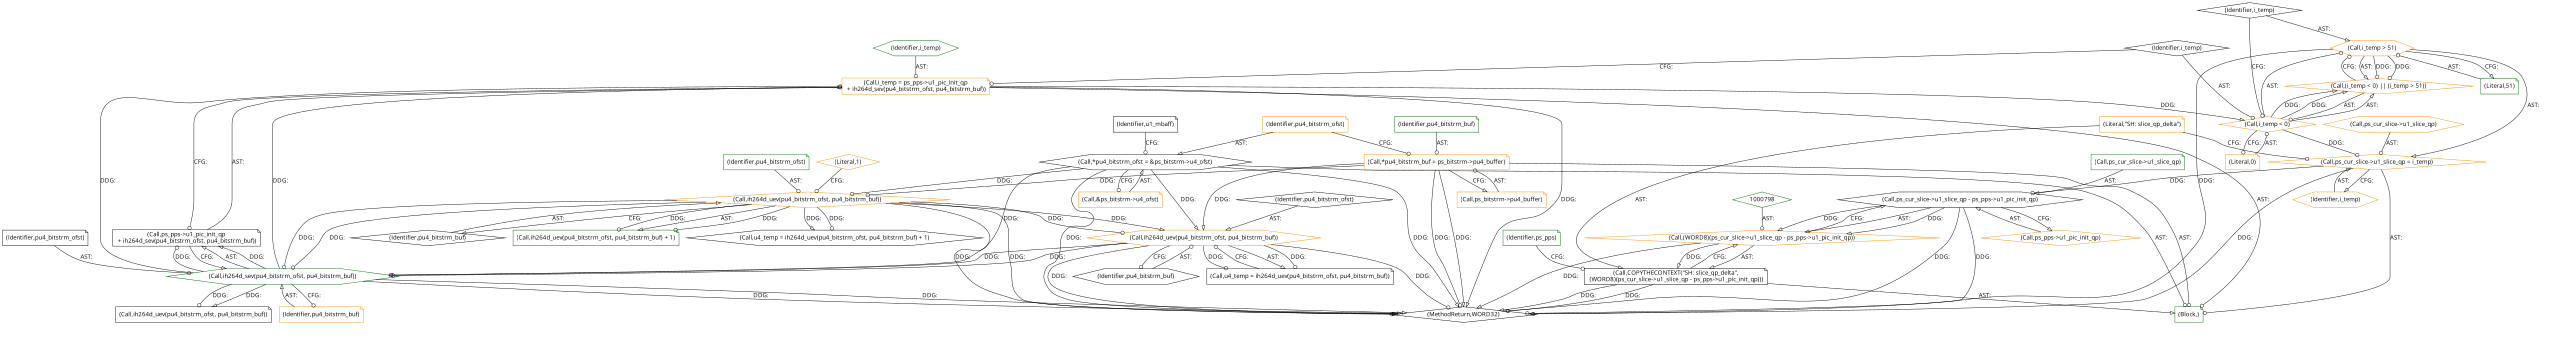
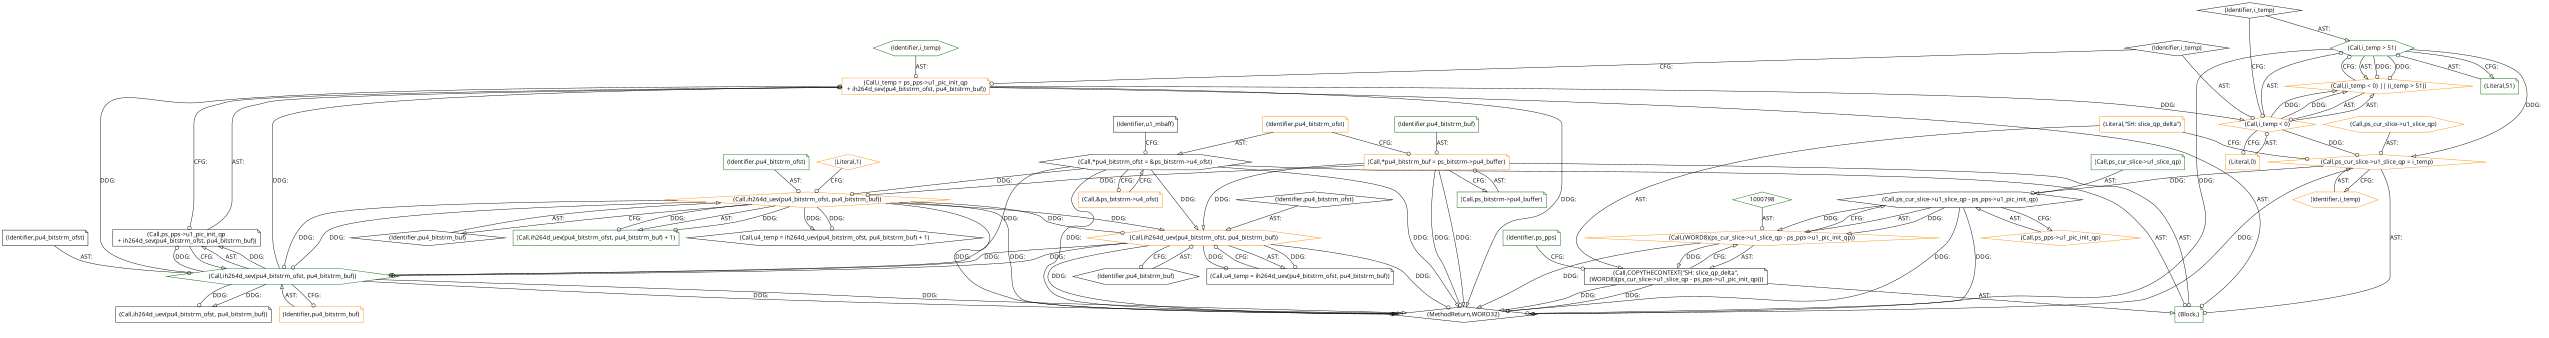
(2372, 48) -> (2372, 48)
(2534, 106) -> (2534, 106)
(1147, 181) -> (1147, 181)
(1502, 200) -> (1502, 200)
